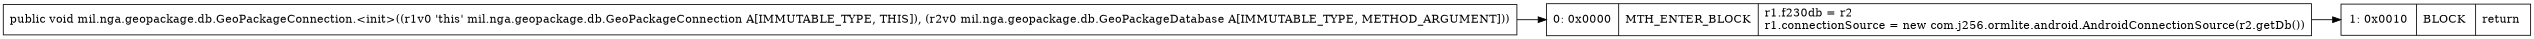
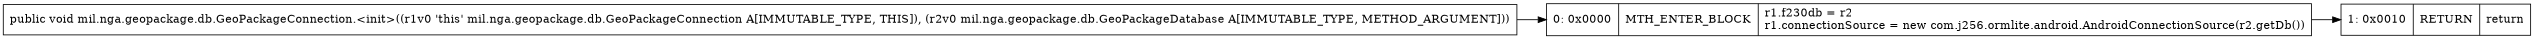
(2444, 19) -> (2446, 19)
